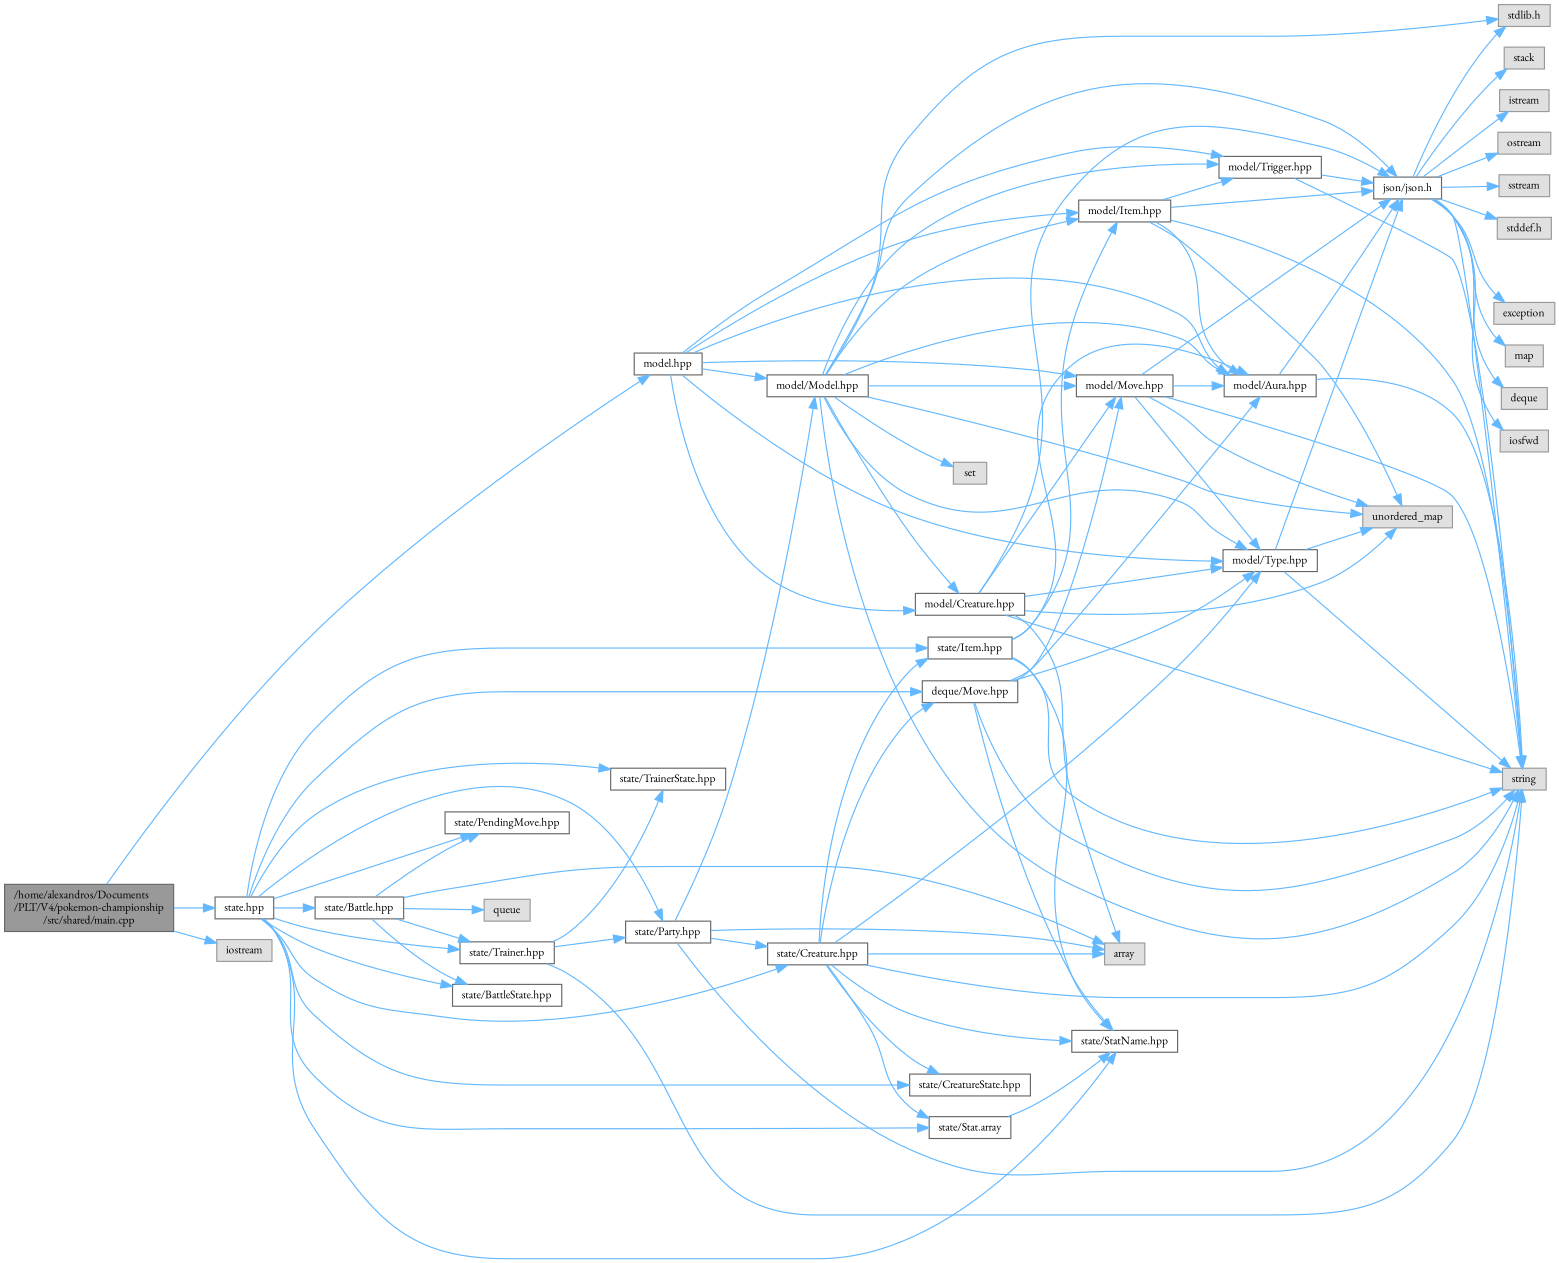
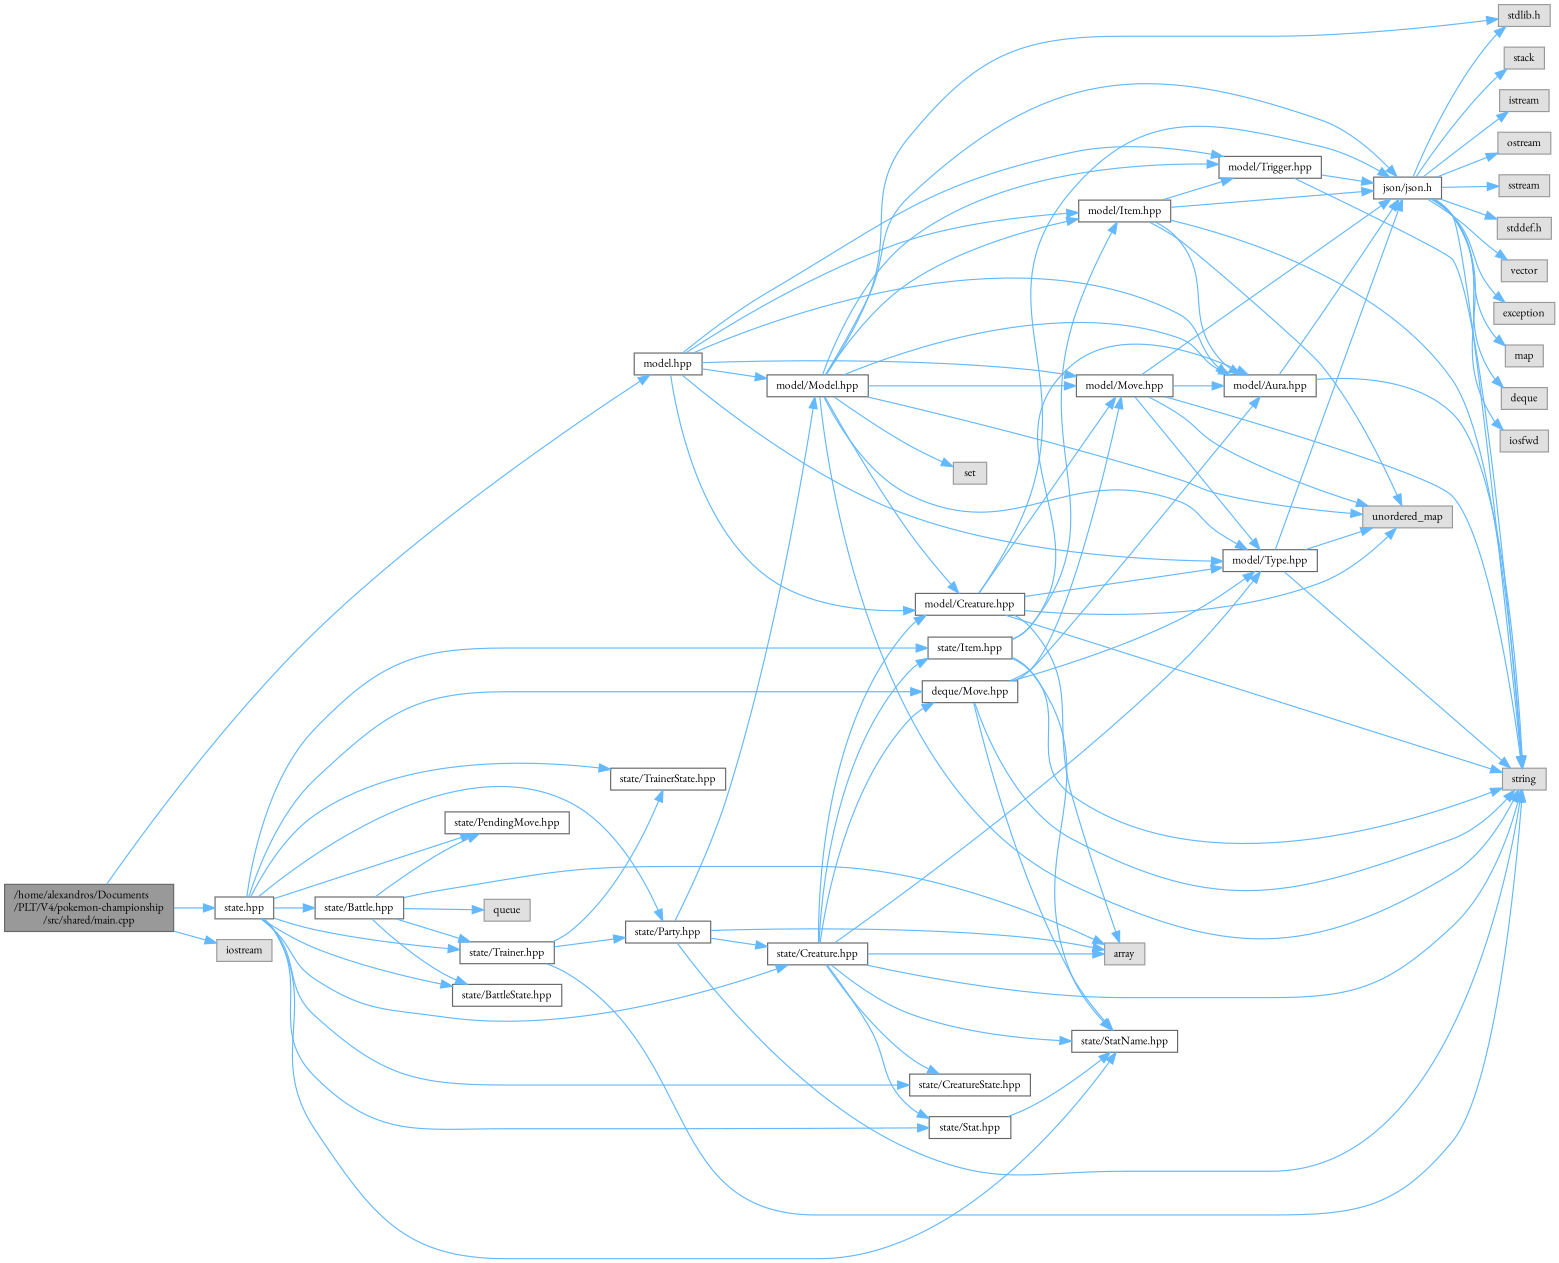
none -> (1524, 271)
none -> (839, 773)
(970, 1128) -> (970, 1128)
